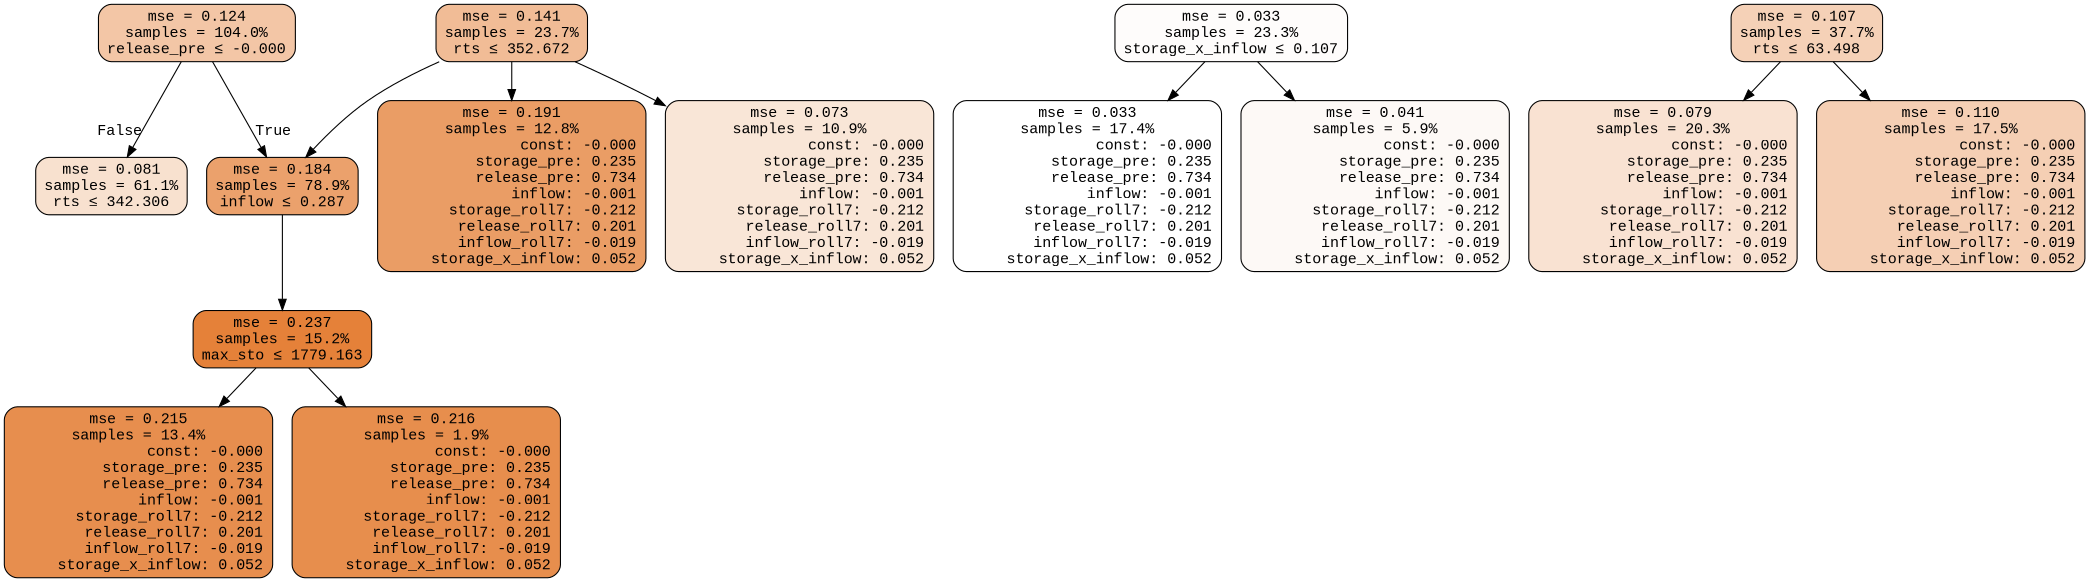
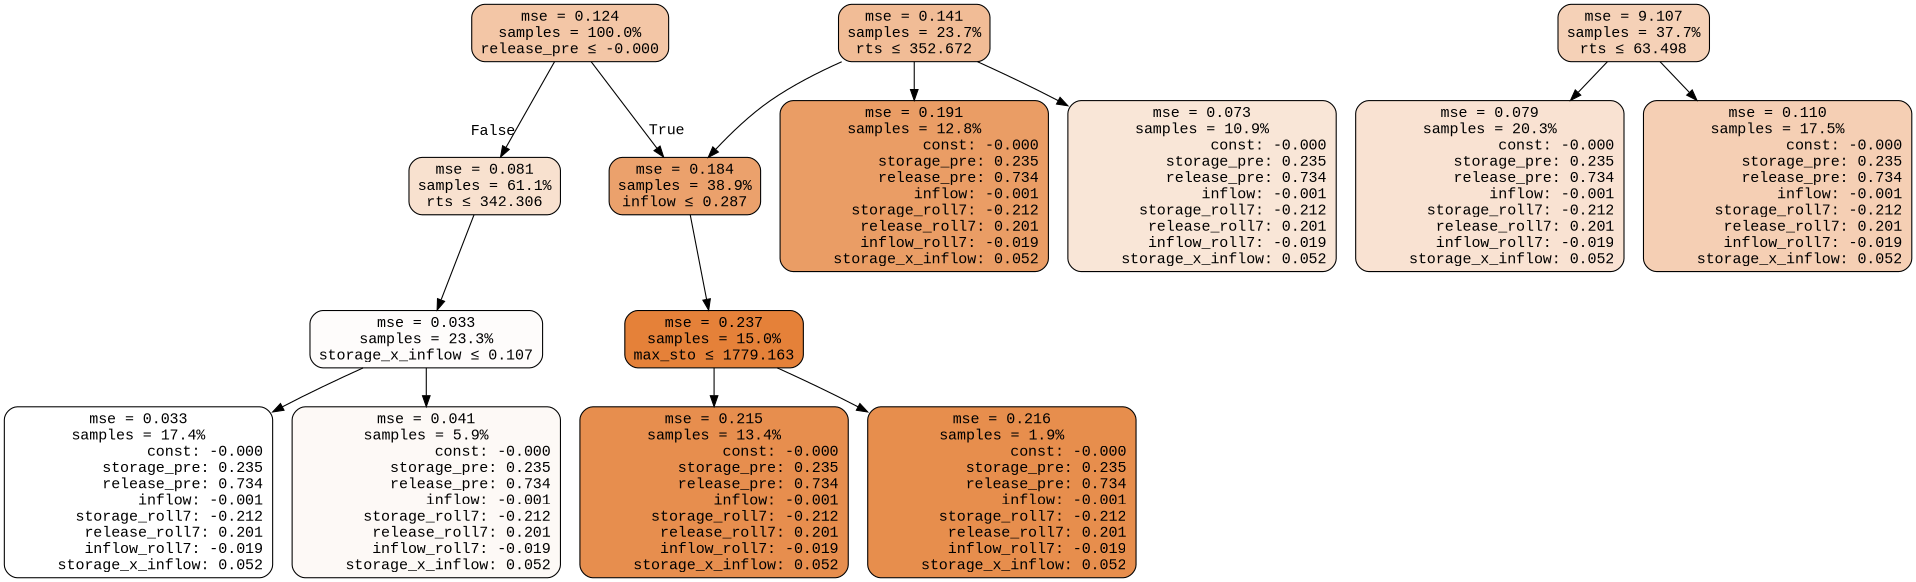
(197, 33) -> (570, 33)
(1807, 33) -> (1634, 33)
(282, 186) -> (685, 186)
none -> (458, 257)
(282, 339) -> (714, 339)
